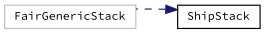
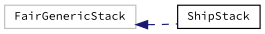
(151, 9) -> (163, 24)
